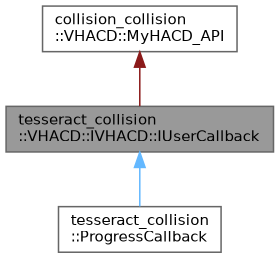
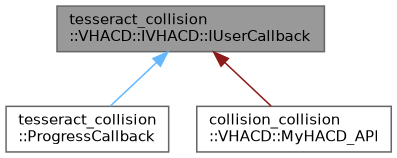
(140, 87) -> (248, 84)
